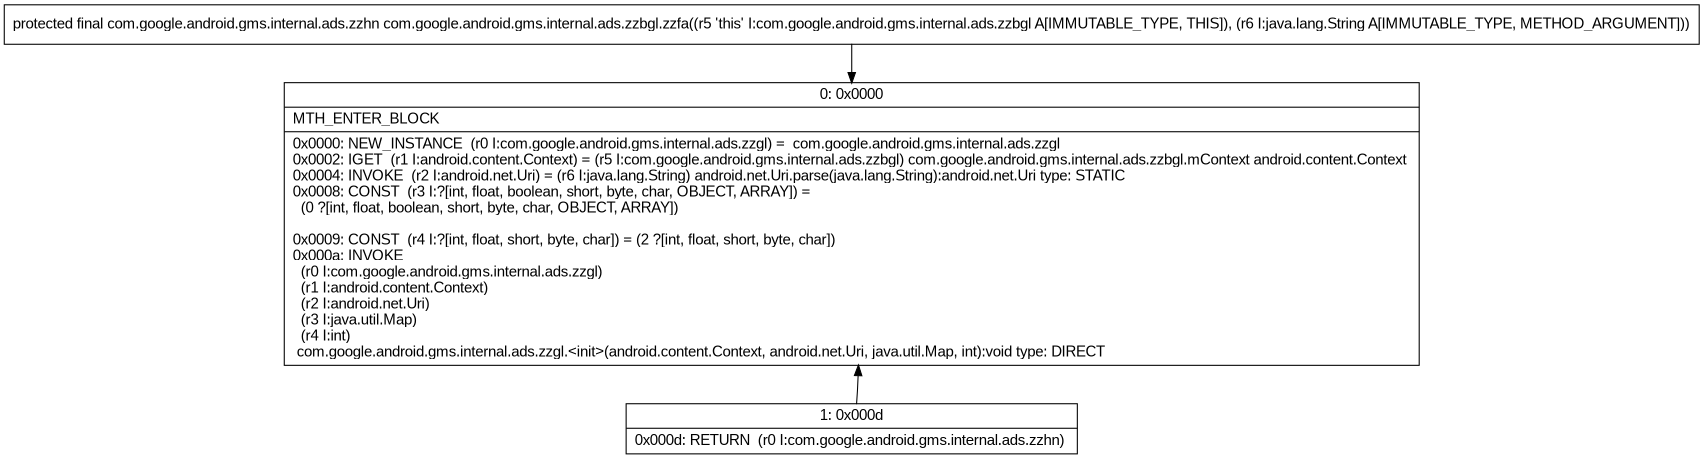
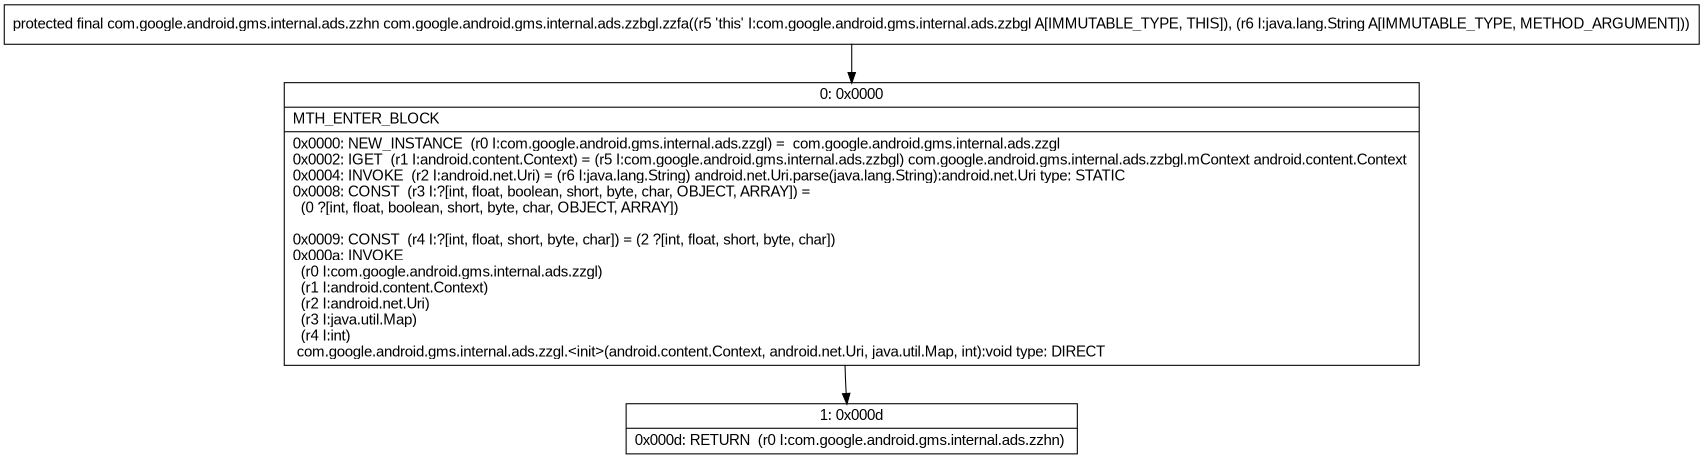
(857, 390) -> (845, 379)
